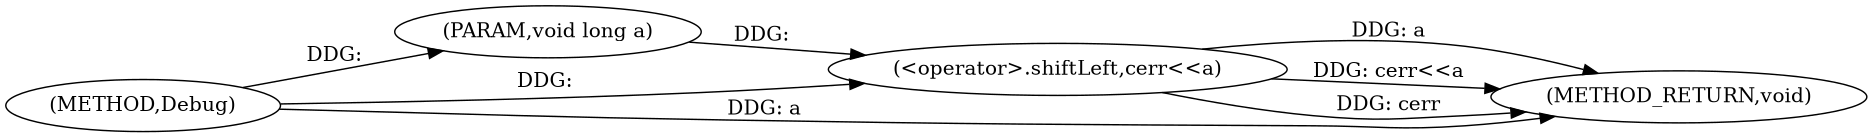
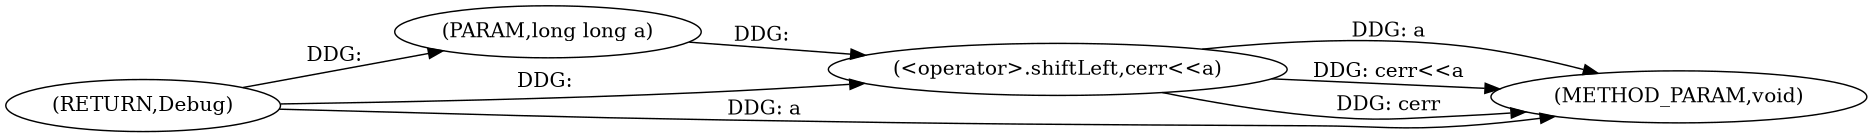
(548, 32) -> (548, 32)
(1679, 97) -> (1679, 97)
(143, 106) -> (143, 106)
